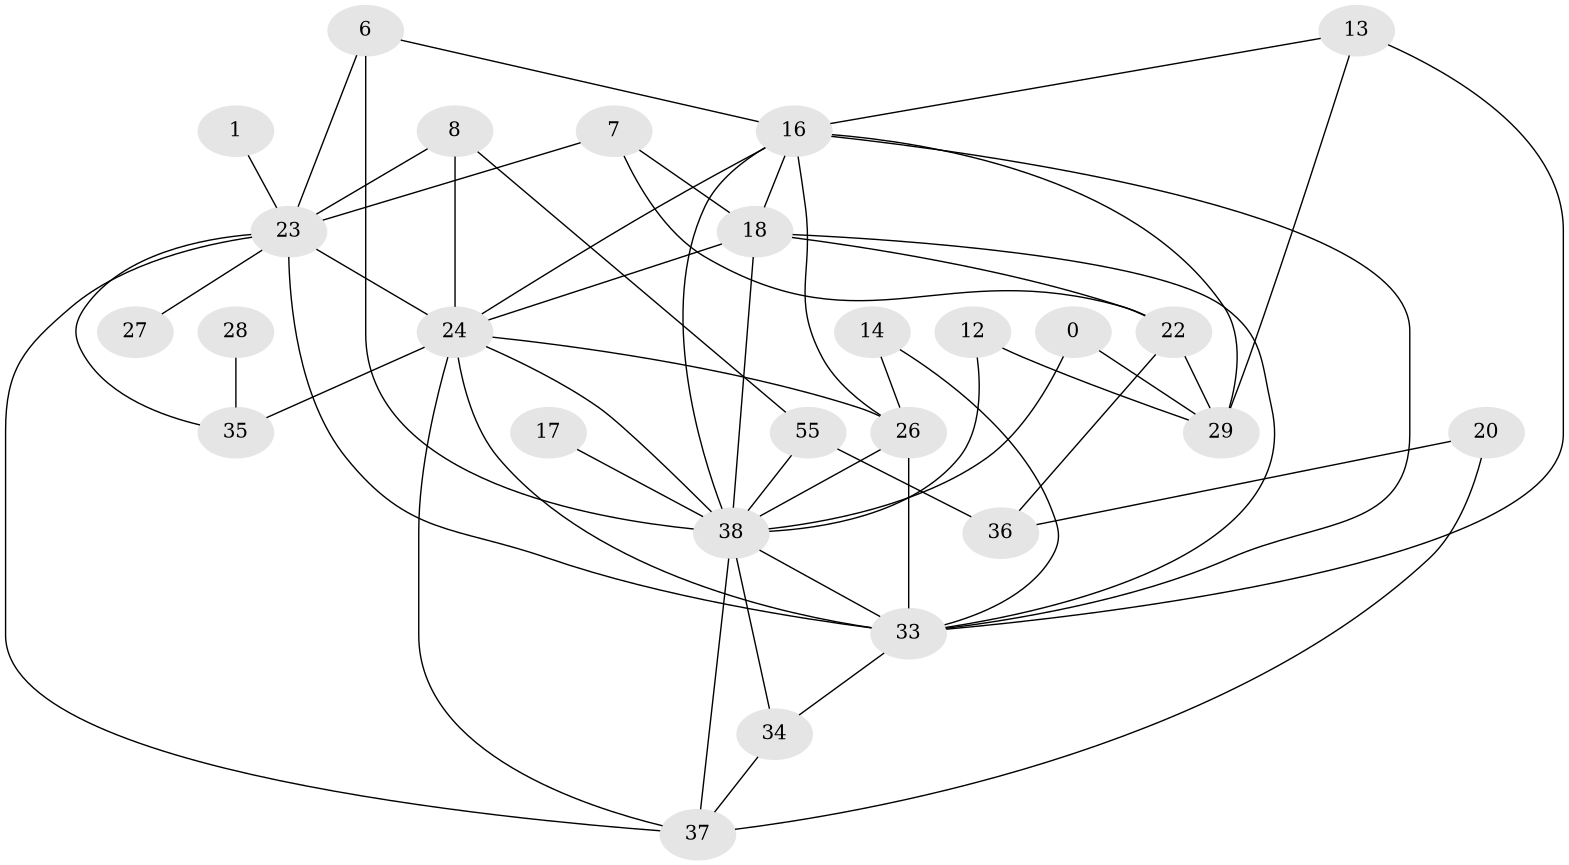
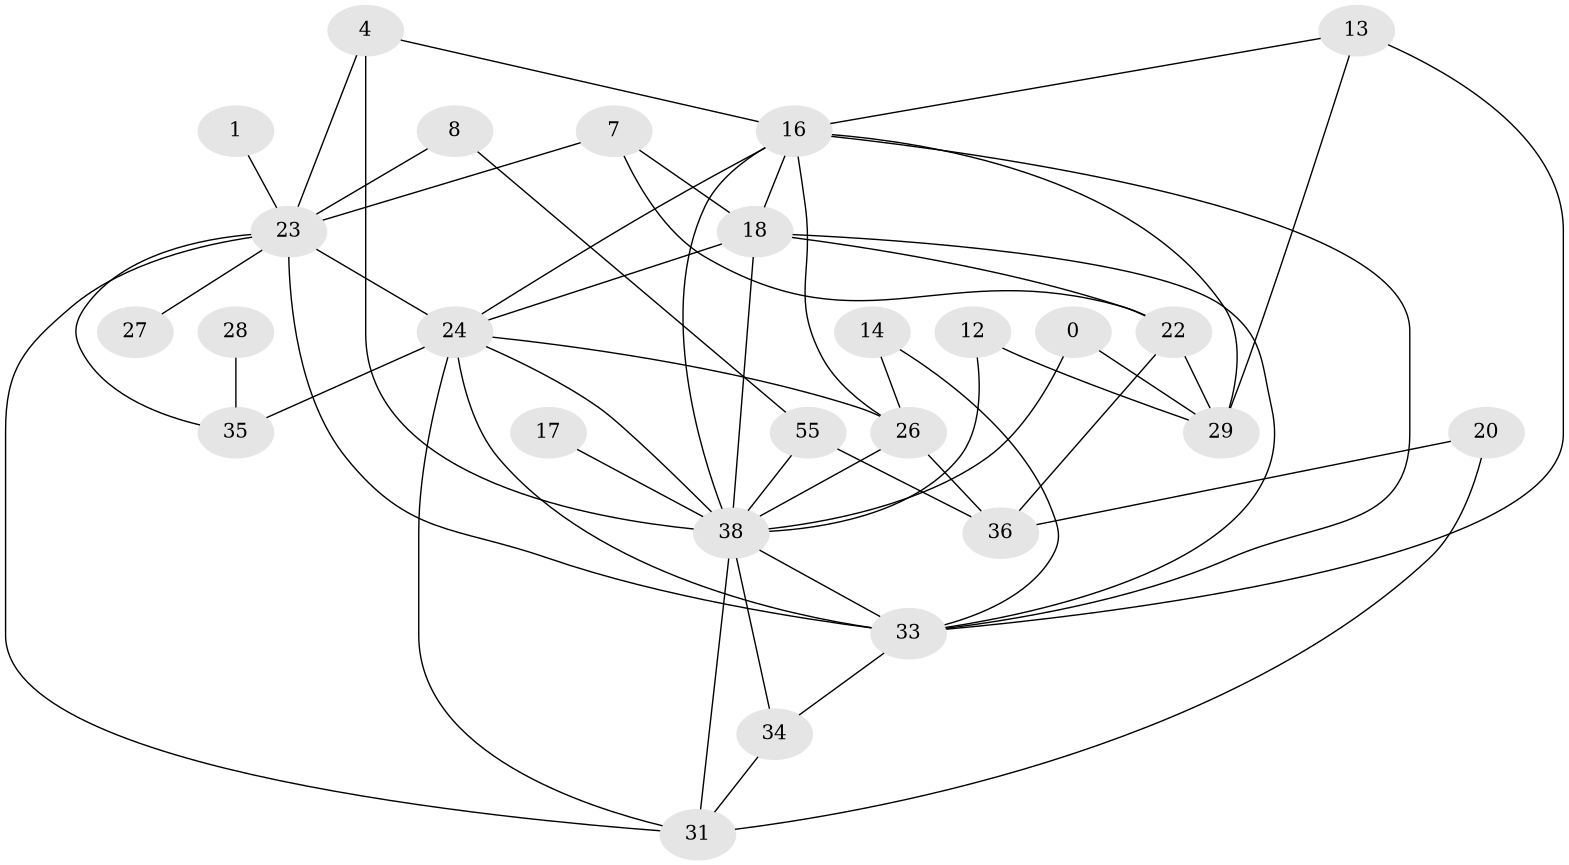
(366, 31) -> (366, 31)
(455, 232) -> none
(909, 533) -> (957, 486)
(698, 835) -> (698, 835)
